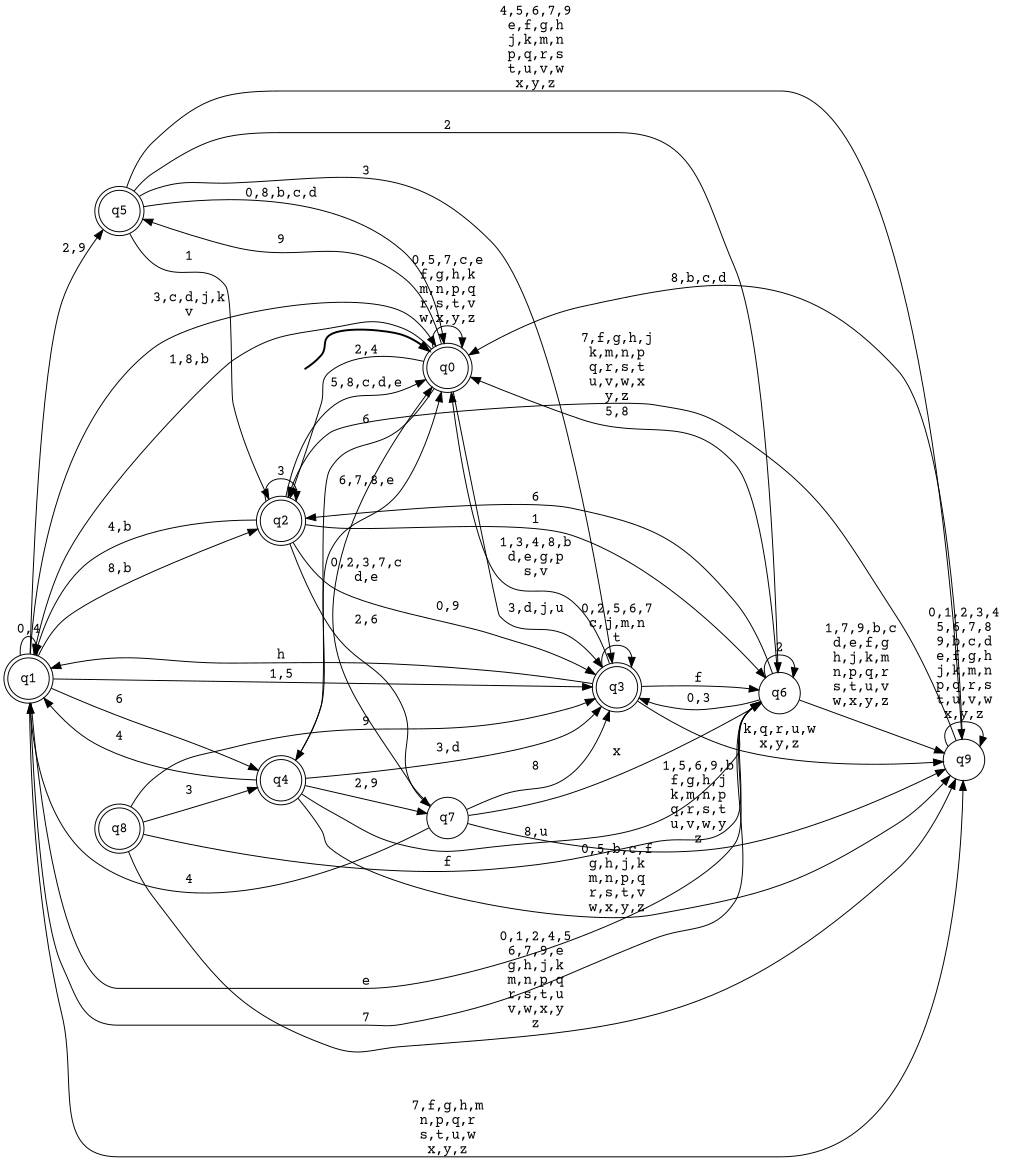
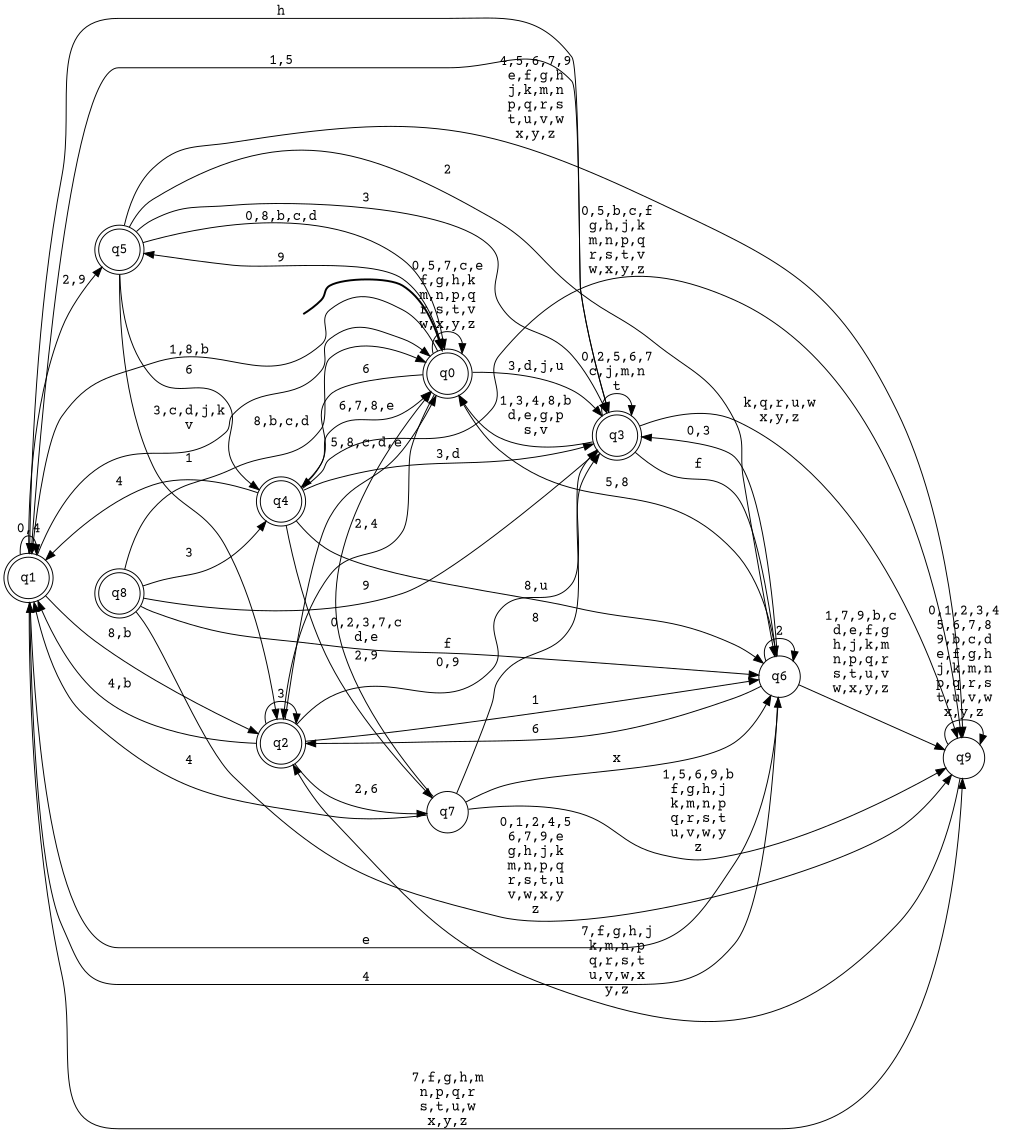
(869, 343) -> (283, 454)
(150, 728) -> (181, 388)
(366, 1018) -> (366, 977)
